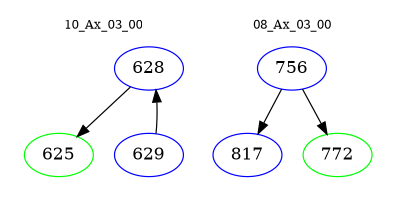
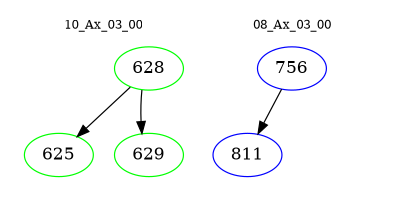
(149, 68) -> (149, 68)
(157, 118) -> (141, 106)
(149, 155) -> (149, 155)
(247, 155) -> (247, 155)
(338, 155) -> none
